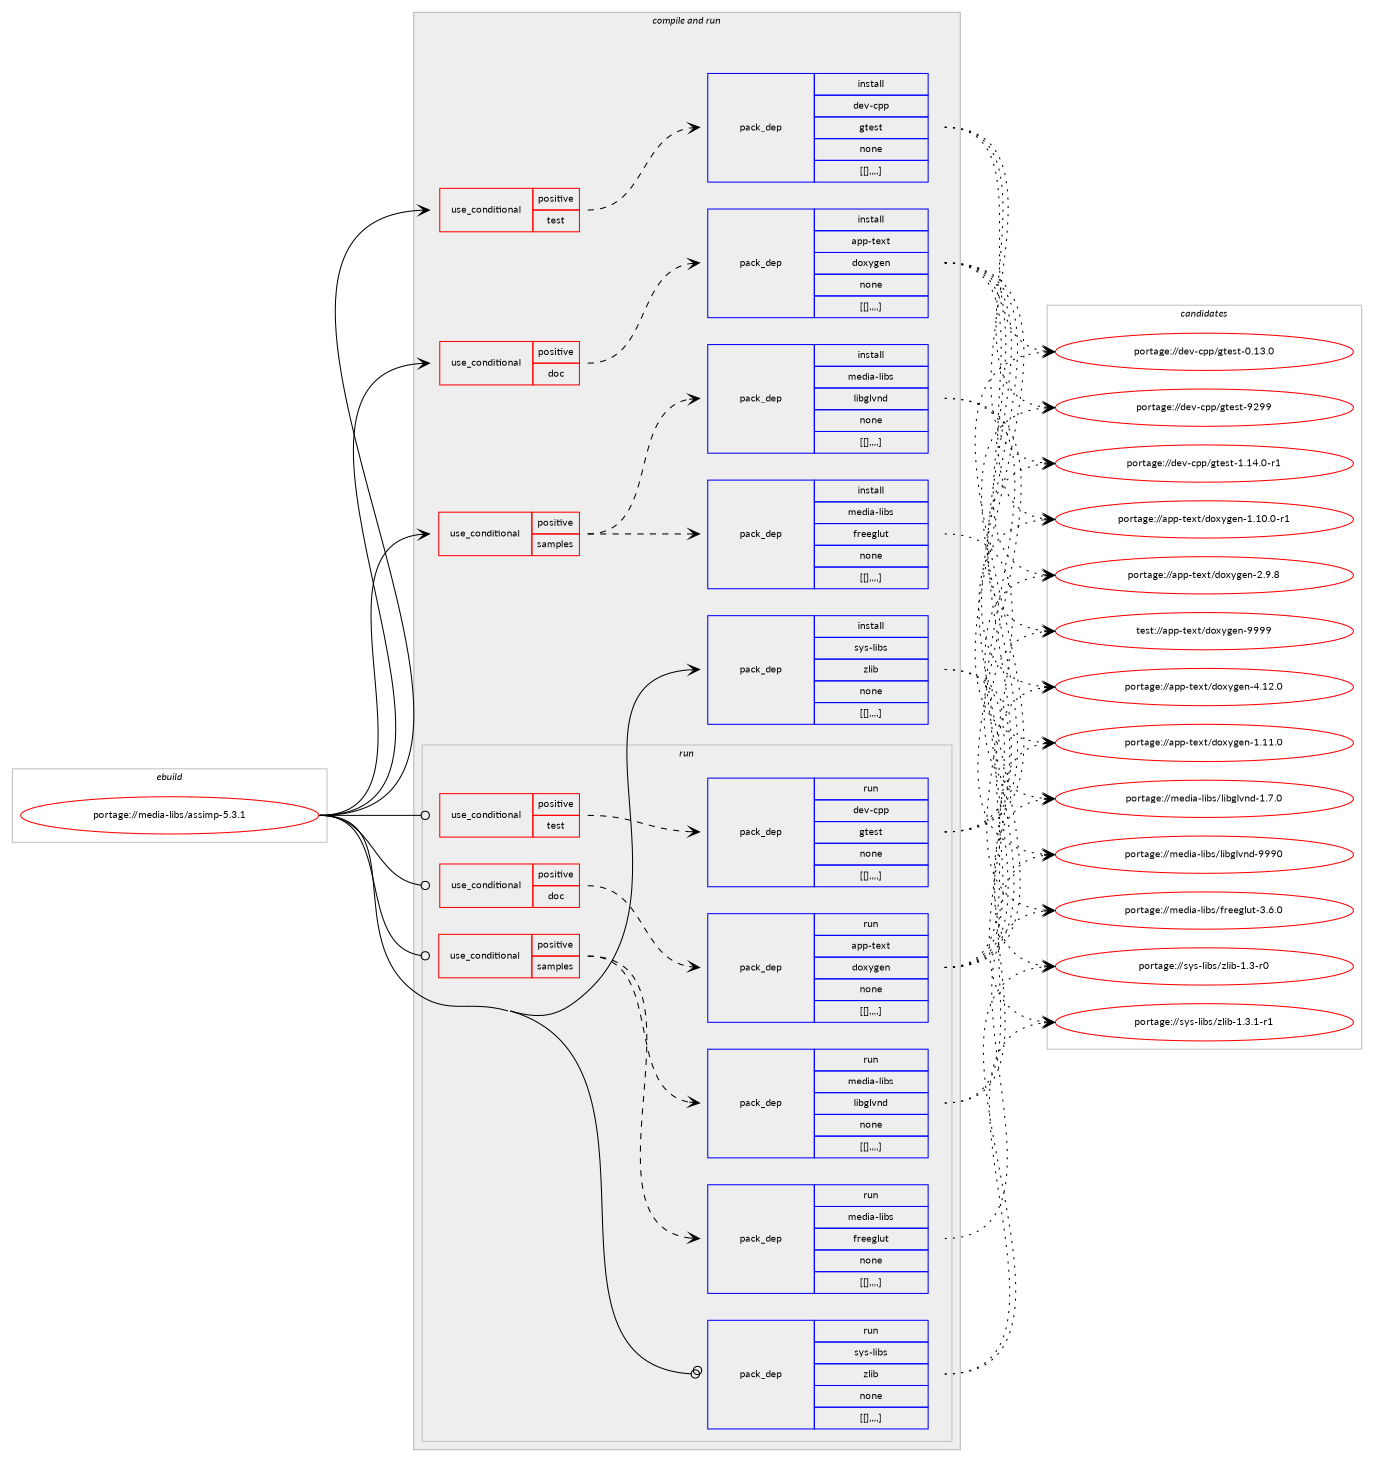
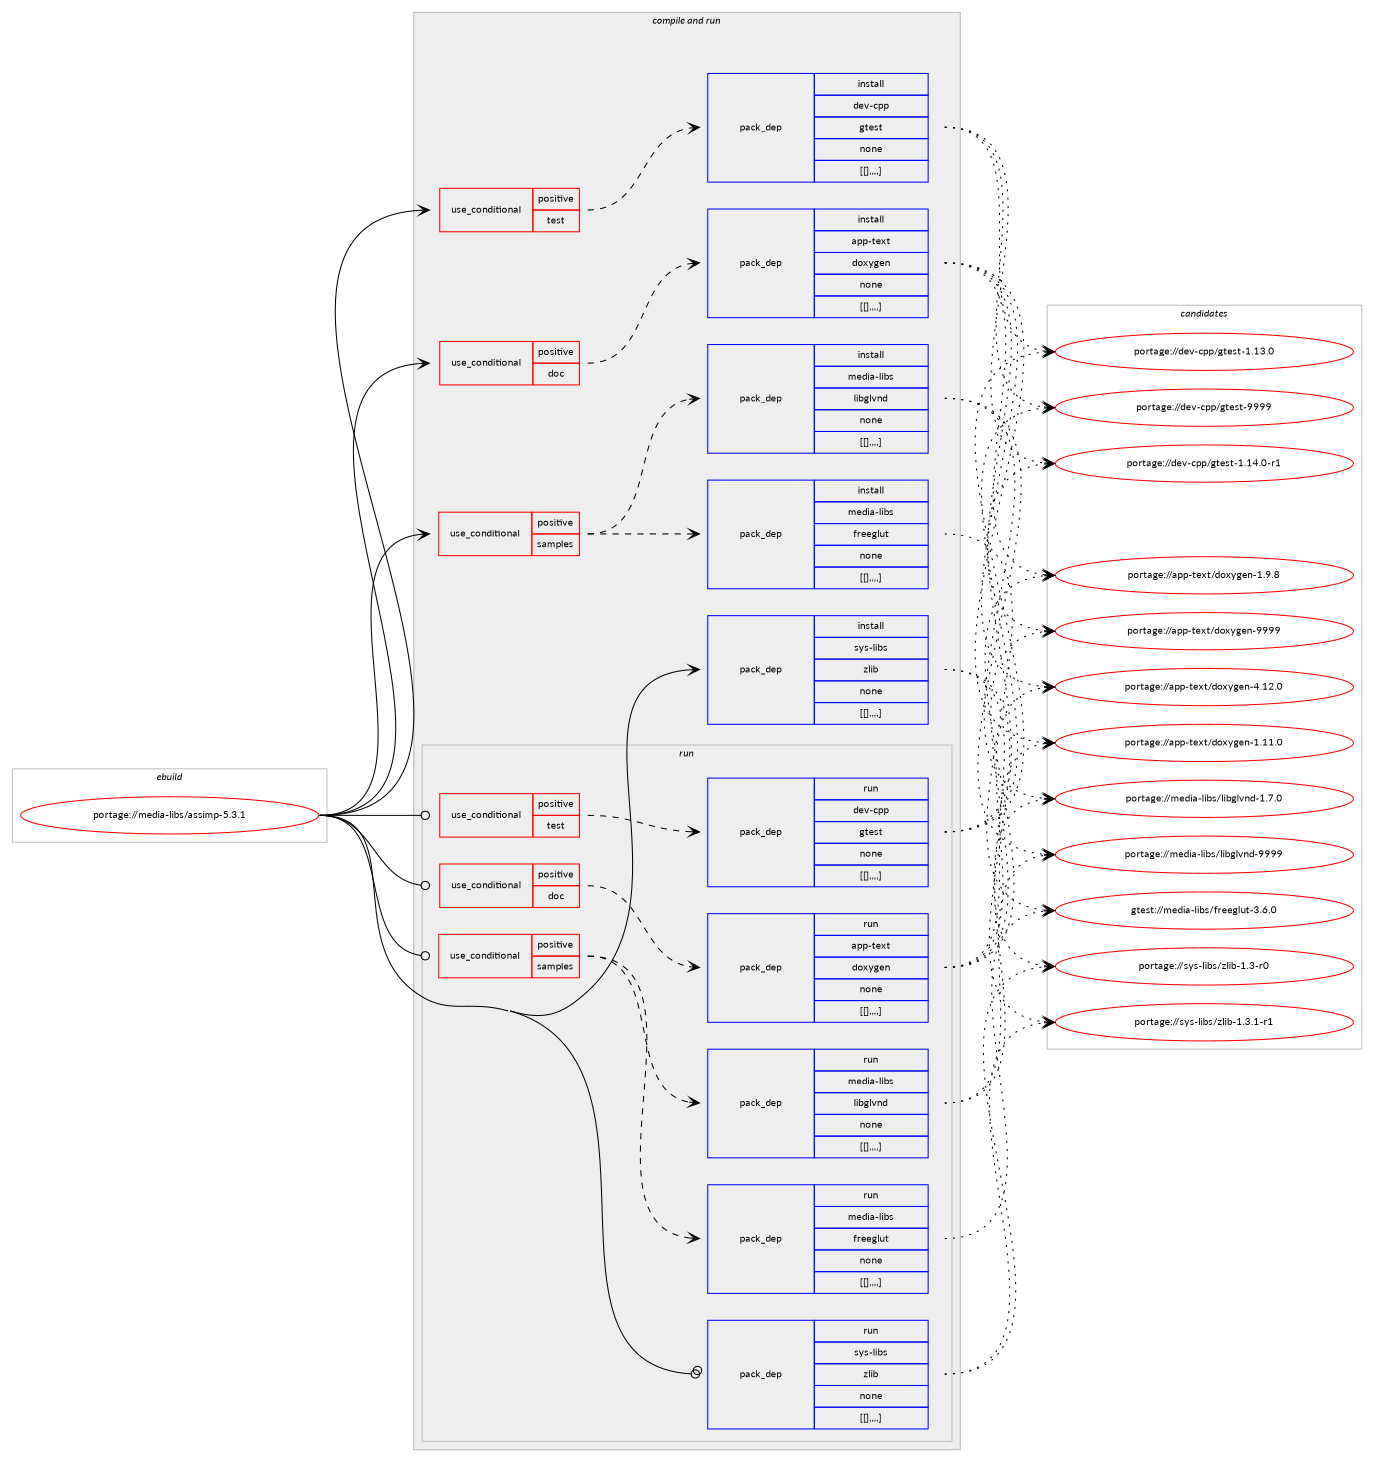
(1204, 352) -> (1204, 352)
(1204, 408) -> (1204, 408)
(1204, 519) -> none
(1204, 575) -> (1204, 575)
(1204, 631) -> (1204, 631)
(1204, 855) -> (1204, 855)
(1204, 911) -> (1204, 911)
